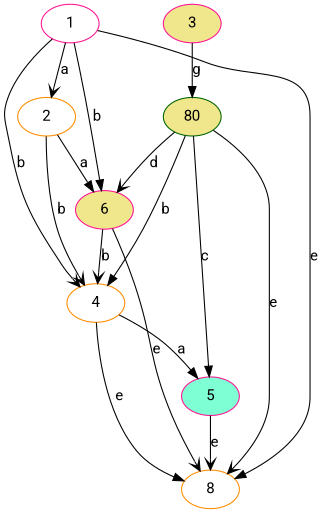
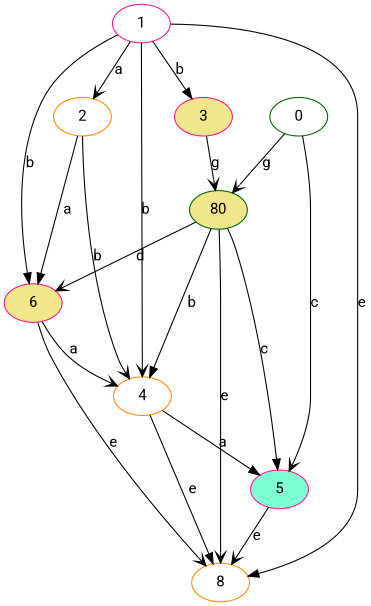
none -> (169, 65)
(192, 65) -> (210, 158)
none -> (299, 117)
(106, 256) -> (74, 350)
